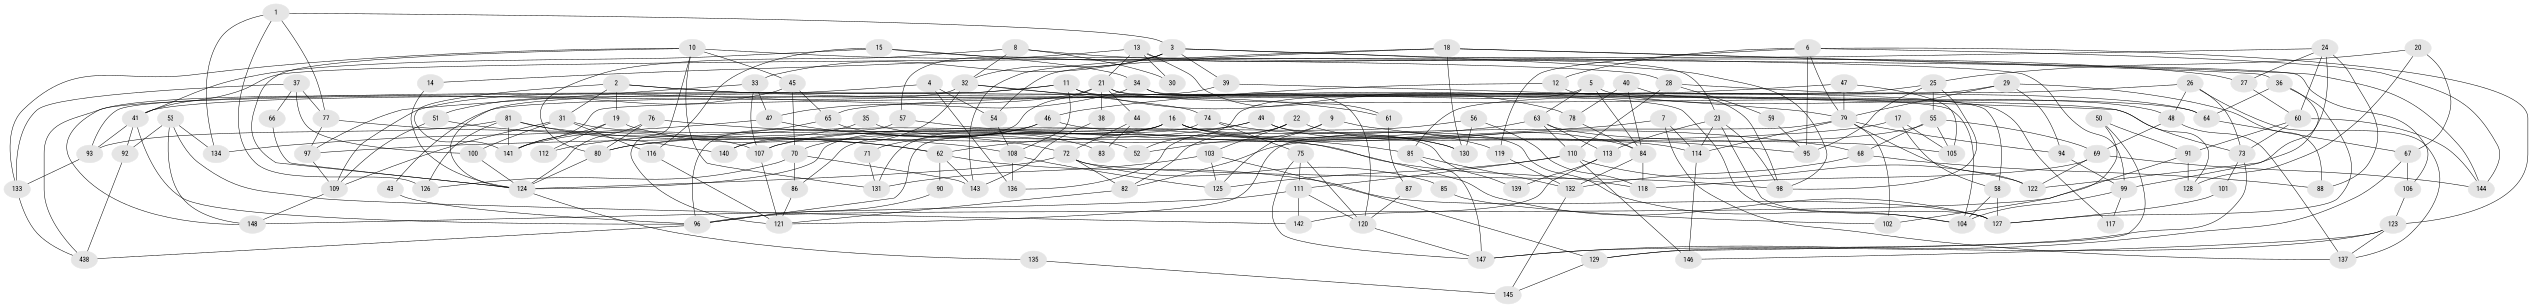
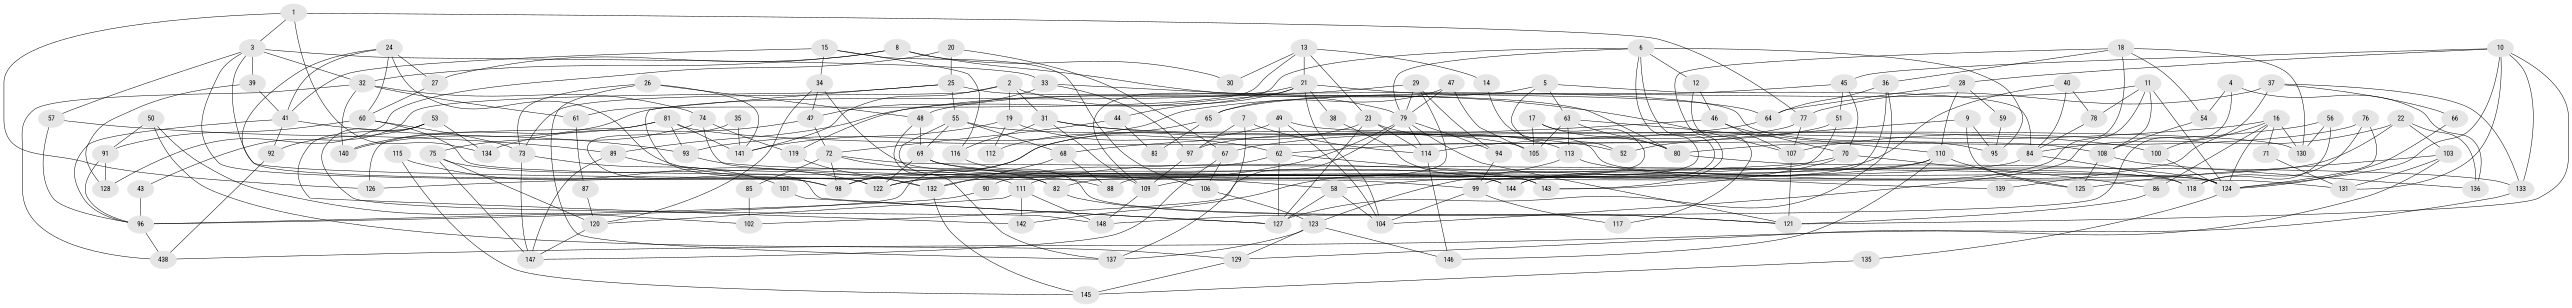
none -> (398, 154)
